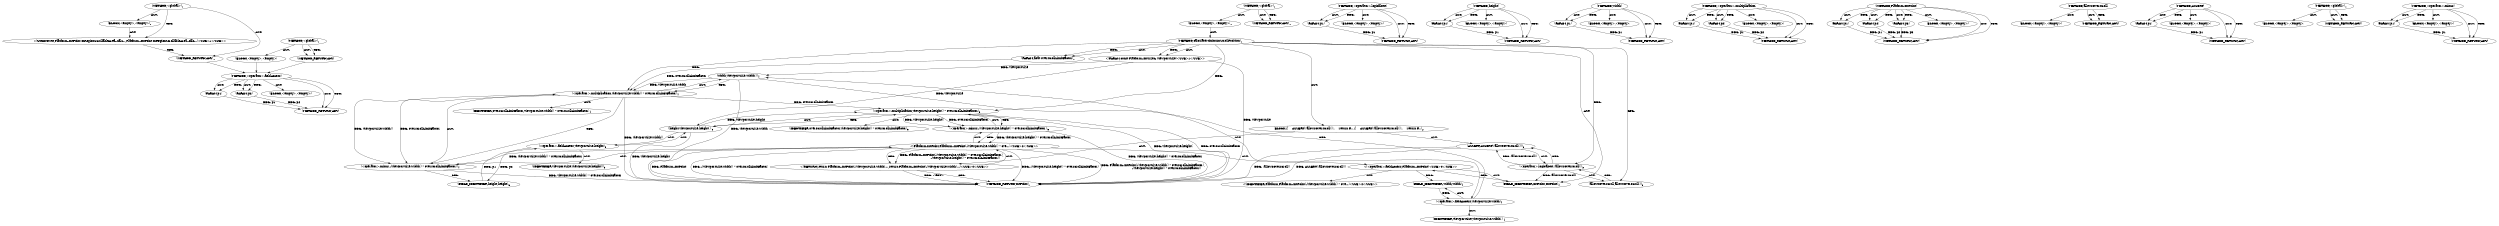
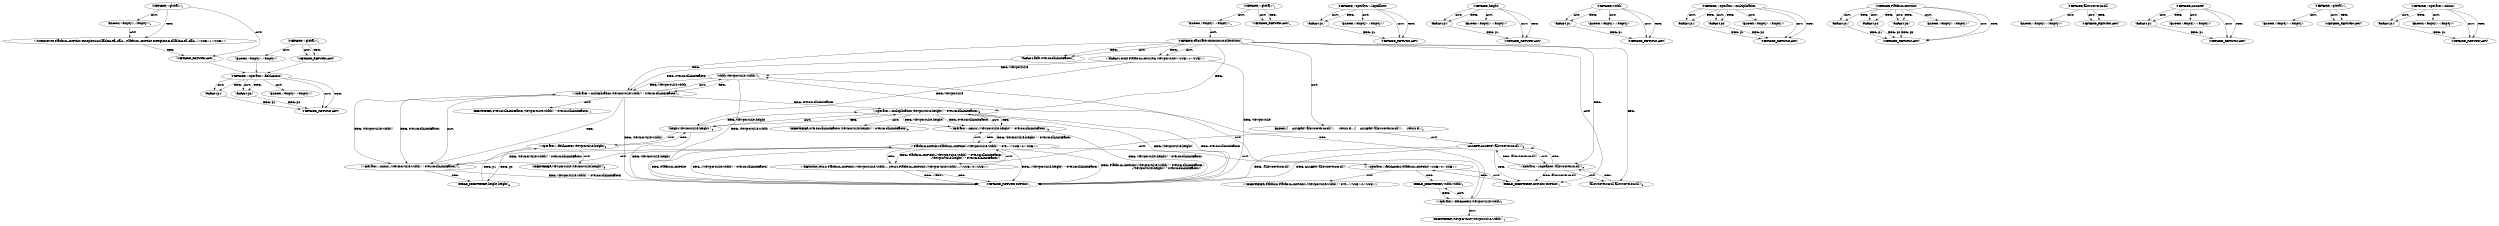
(684, 138) -> (684, 138)
none -> (1498, 171)
(1430, 176) -> (1430, 176)
